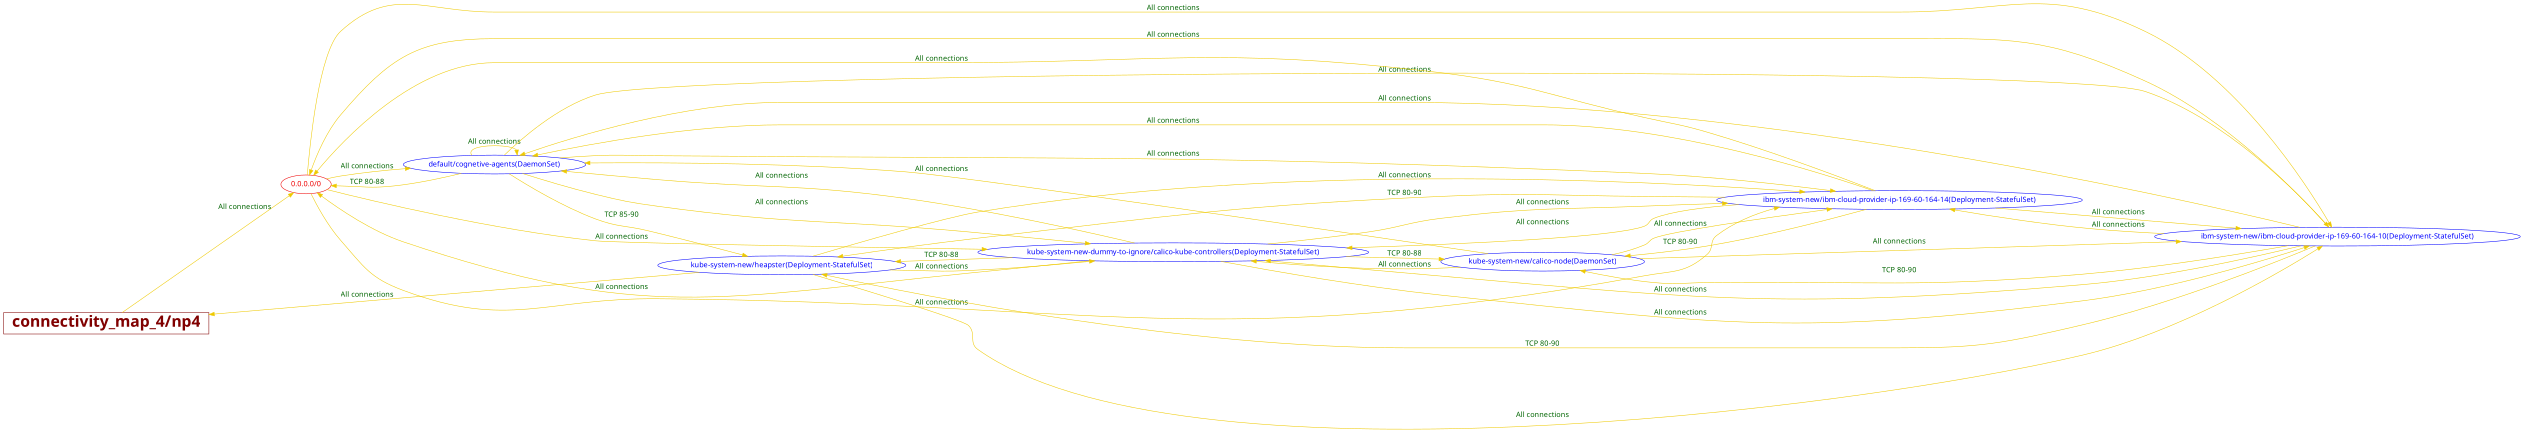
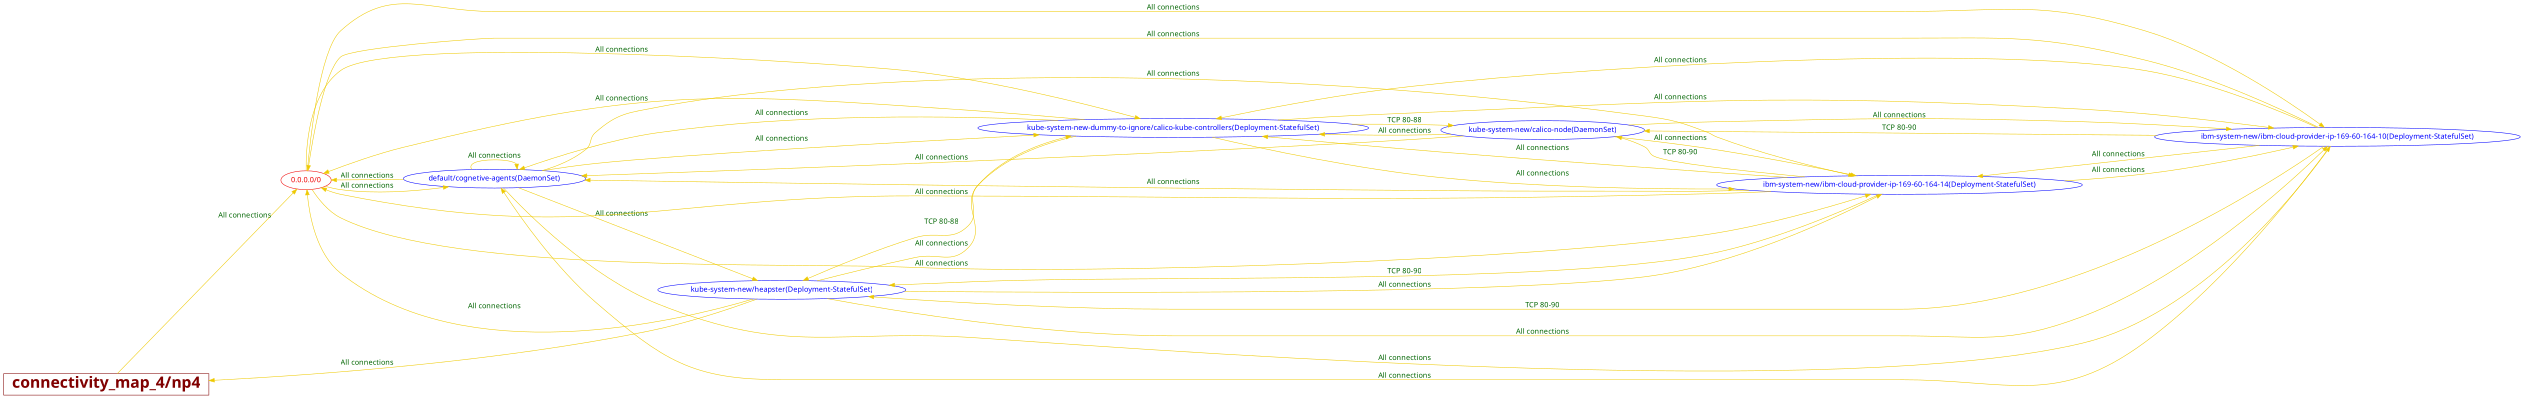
(367, 182) -> (367, 176)
(622, 215) -> (622, 214)
none -> (499, 330)
